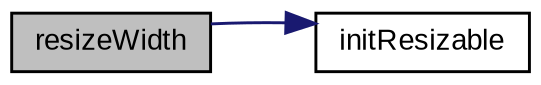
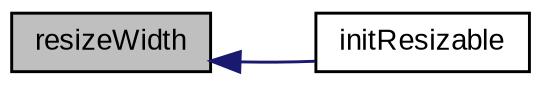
(248, 23) -> (278, 62)
